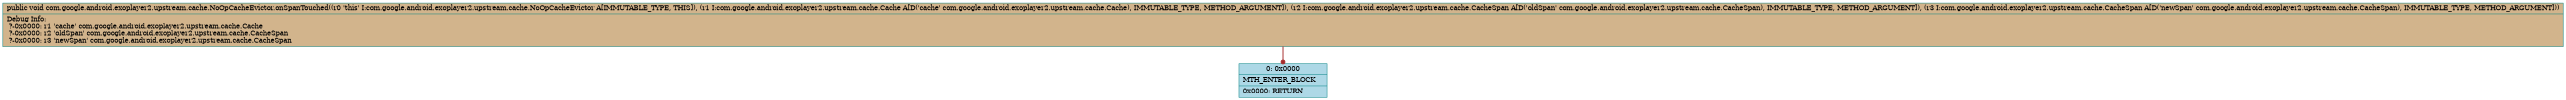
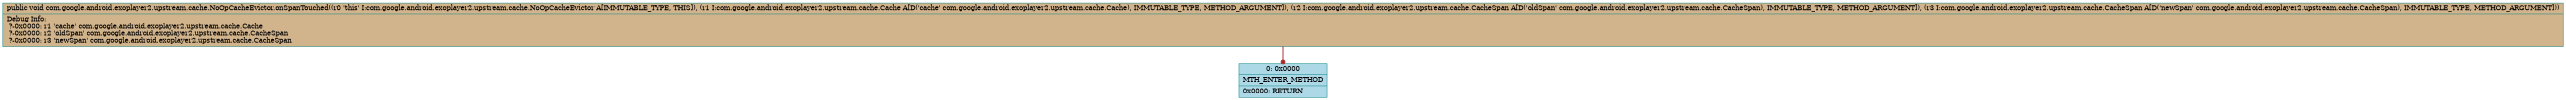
(1279, 80) -> (1283, 80)
